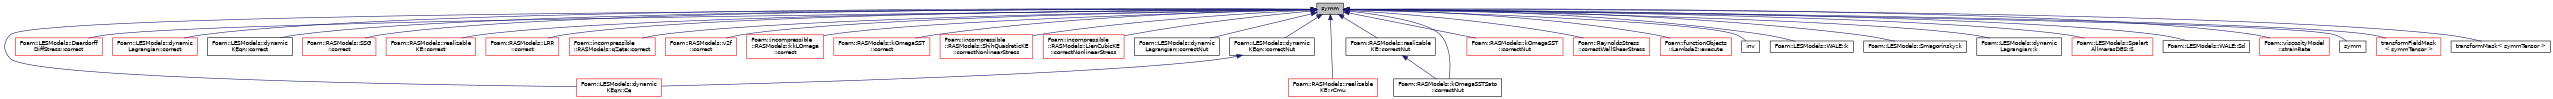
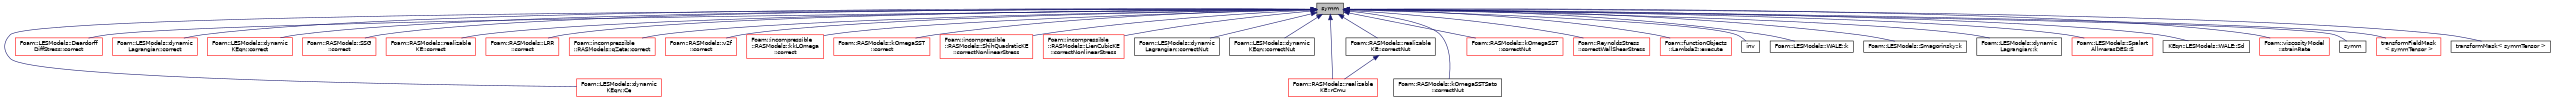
(250, 47) -> (250, 47)
(2206, 47) -> (2206, 47)
(1422, 69) -> (1359, 69)
(950, 77) -> none
